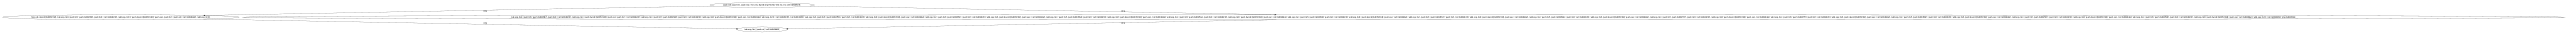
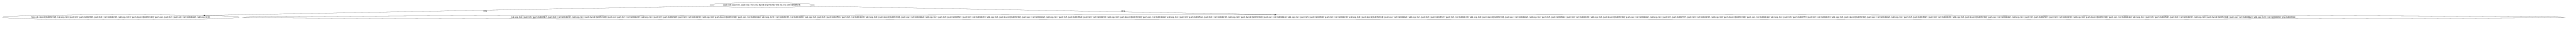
(762, 29) -> none
